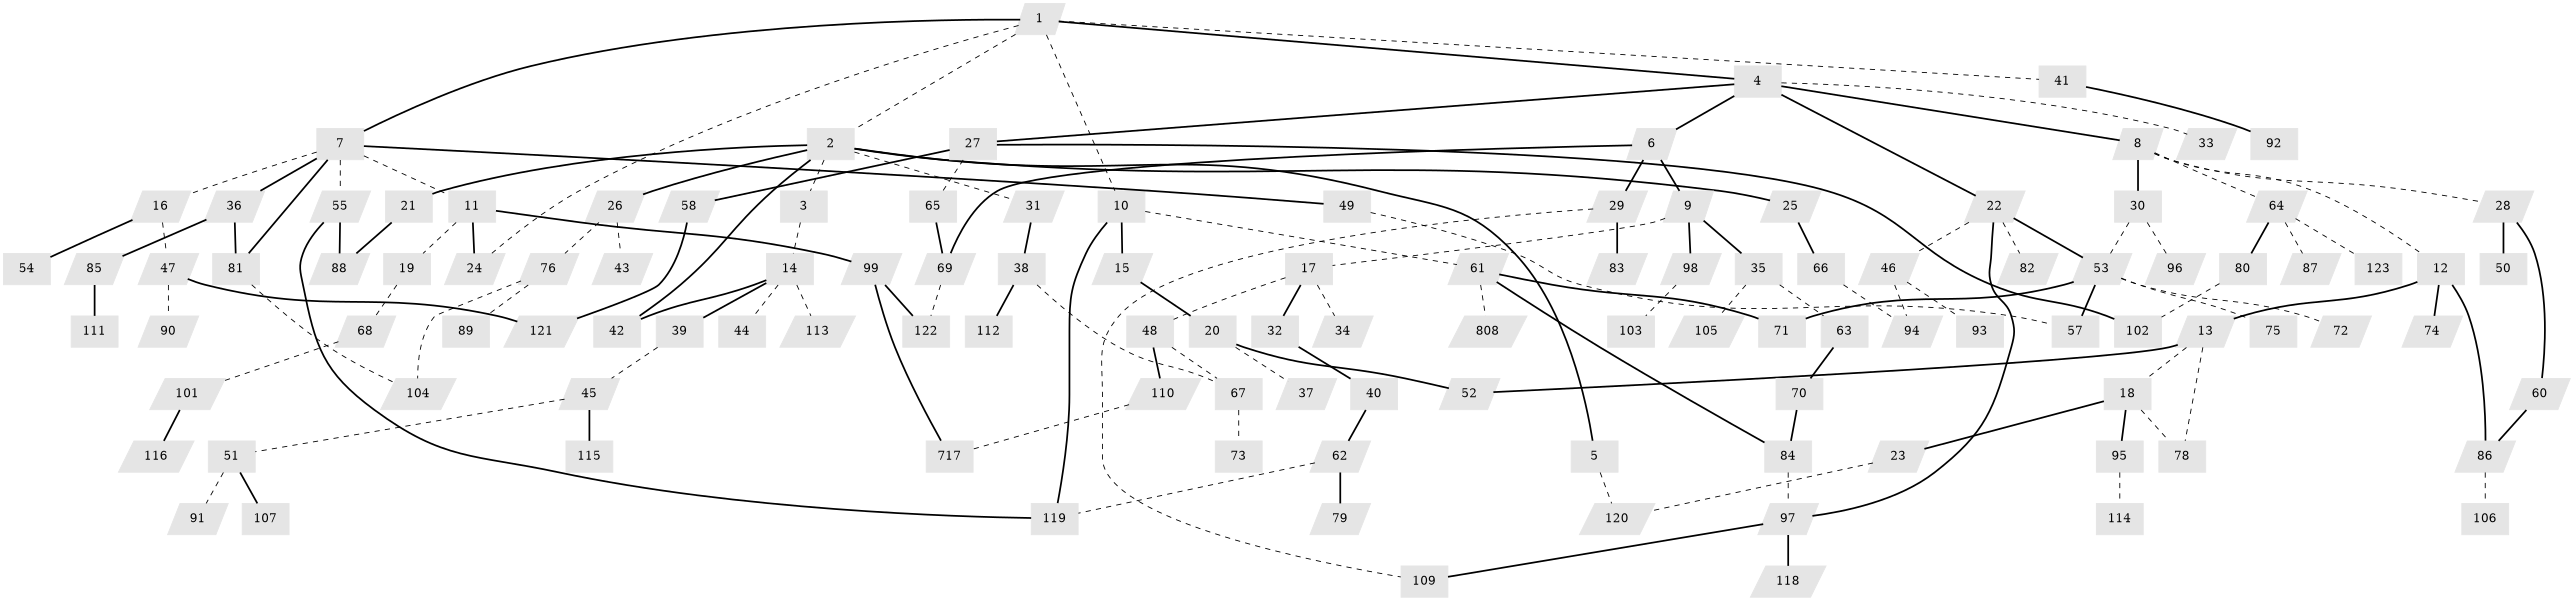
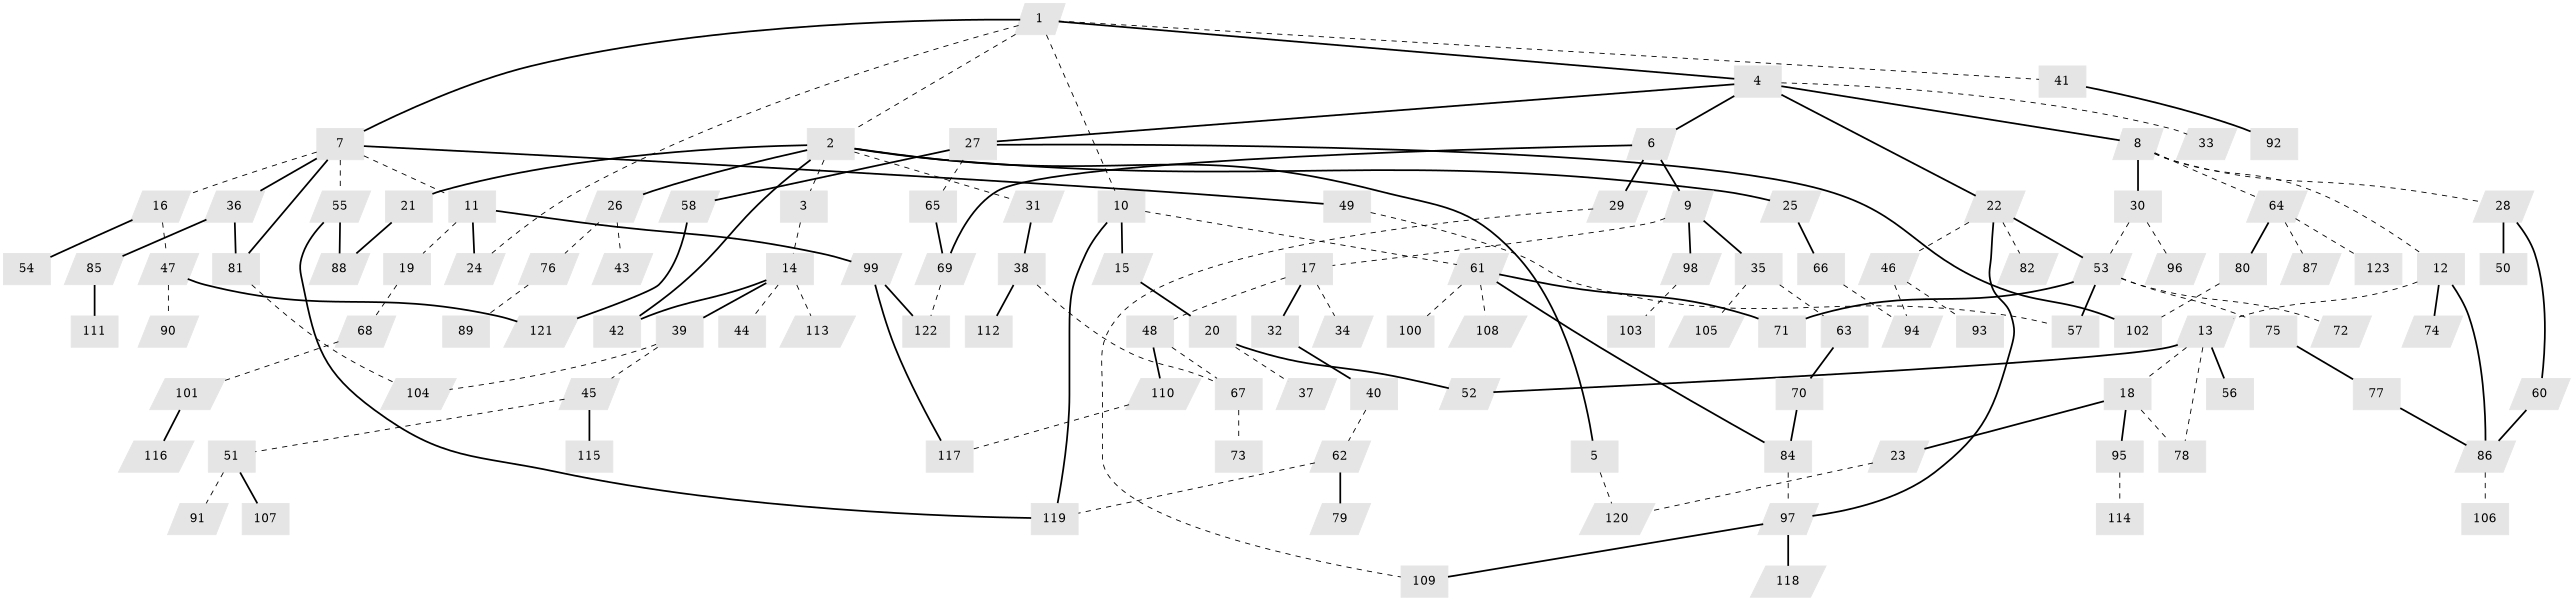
(1617, 269) -> none
(2326, 301) -> (2326, 301)
(444, 312) -> (554, 372)
none -> (1411, 332)
(1488, 332) -> (1488, 332)
none -> (2230, 394)
none -> (2377, 394)
(1357, 425) -> (1357, 425)
(950, 457) -> (950, 457)
